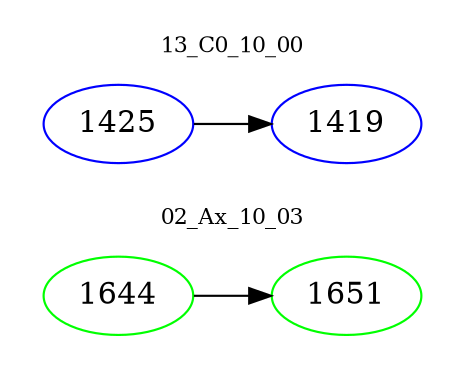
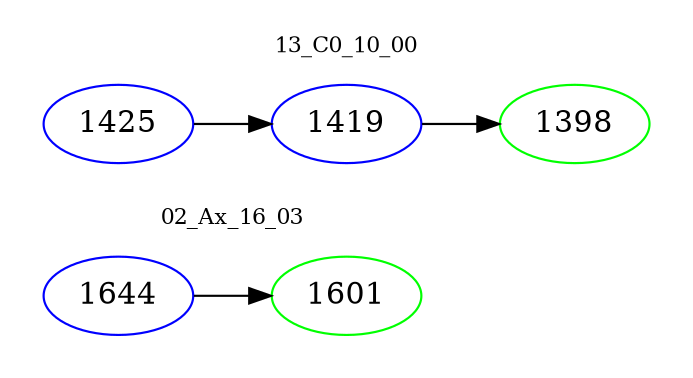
none -> (575, 124)
(232, 219) -> (232, 219)
(118, 296) -> (118, 296)
(347, 296) -> (347, 296)
